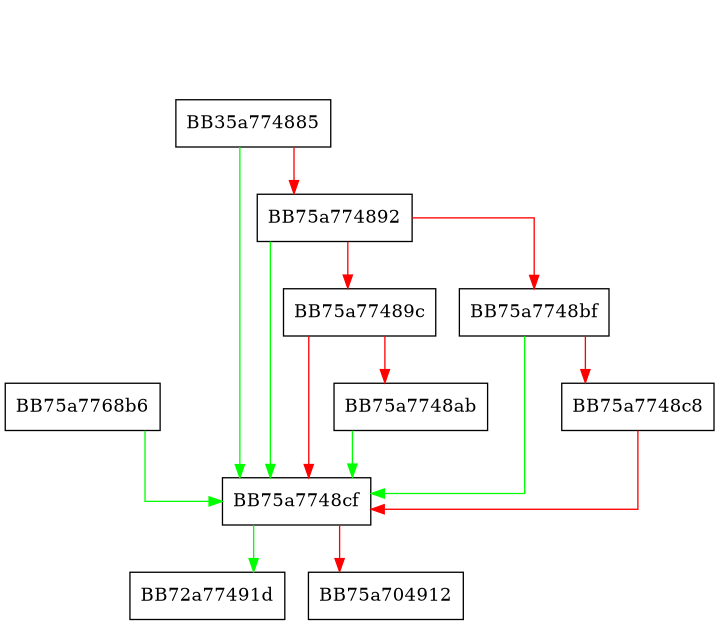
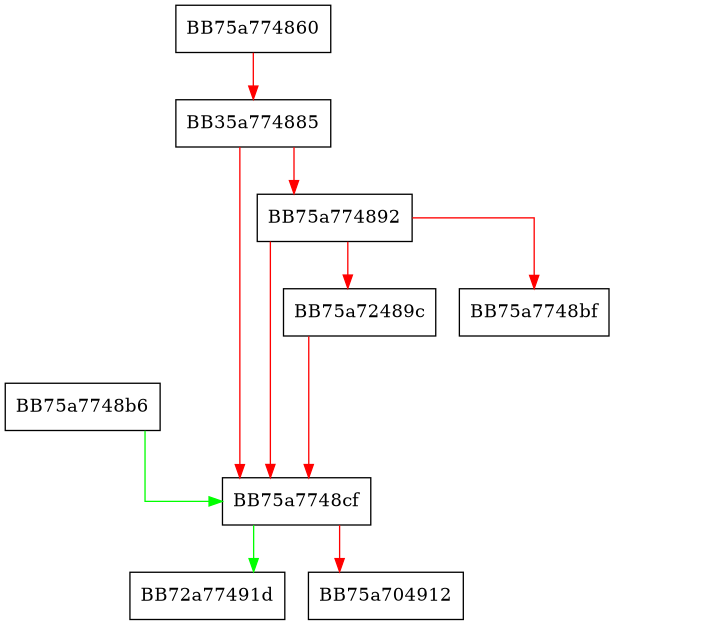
none -> (253, 29)
(240, 306) -> (240, 306)
(360, 312) -> (360, 312)
(270, 353) -> (270, 353)
(83, 407) -> (83, 407)
(411, 407) -> none
(638, 407) -> none
(525, 485) -> none
